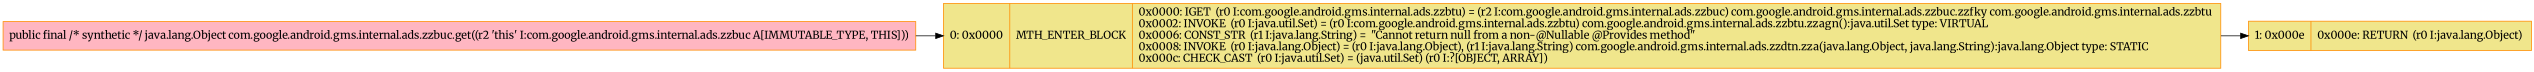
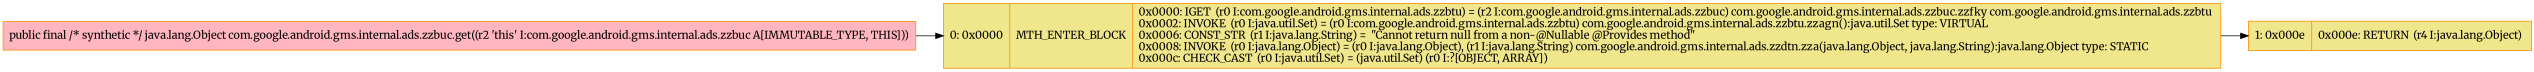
(2421, 35) -> (2421, 35)
